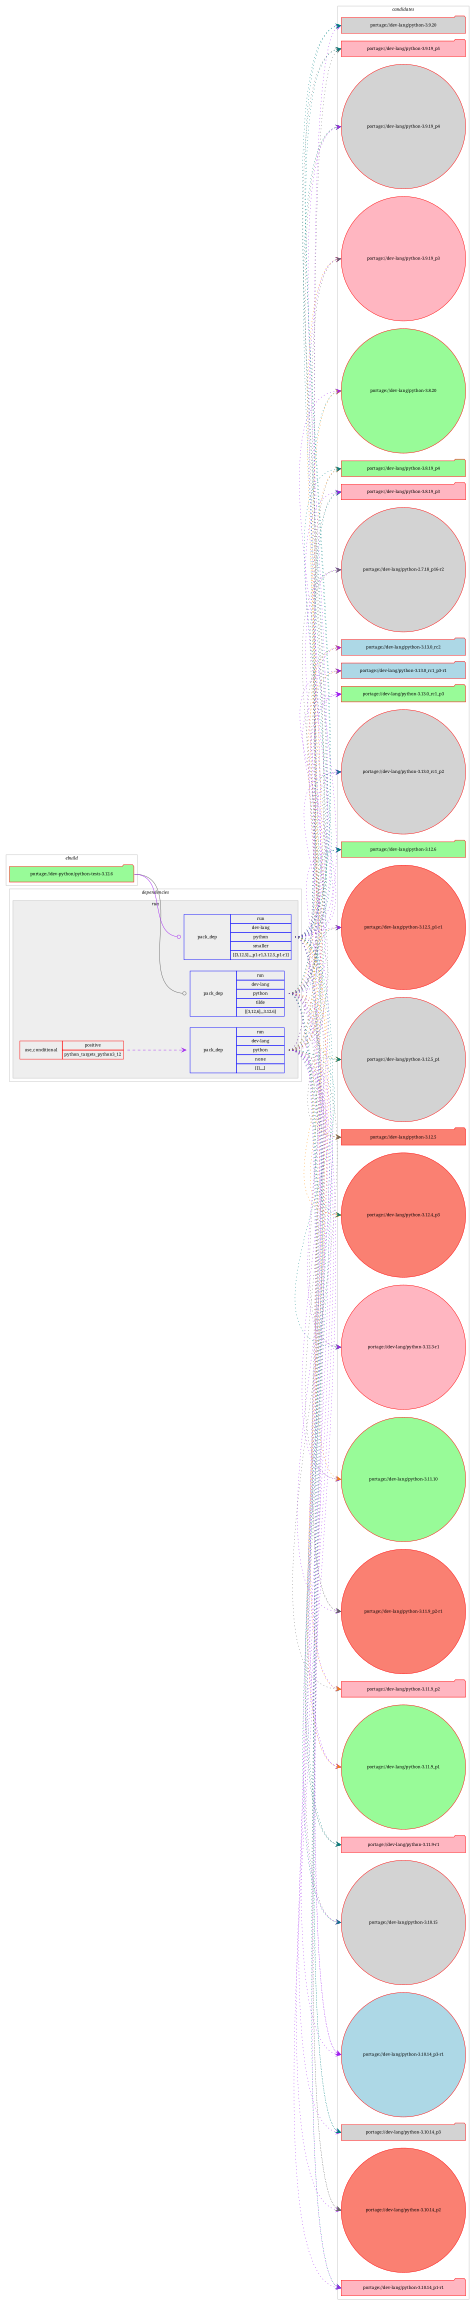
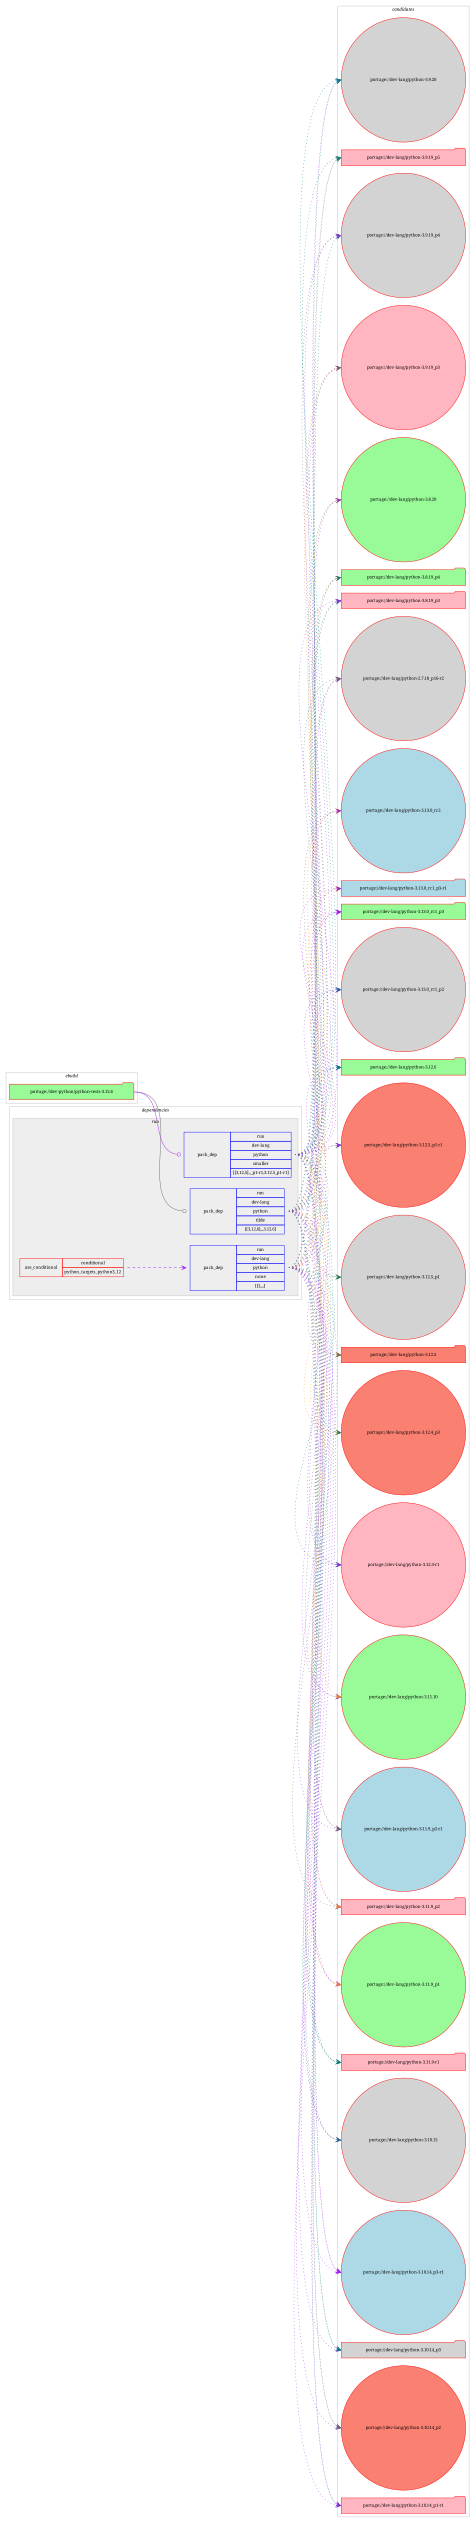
(403, 25) -> (403, 80)
(403, 647) -> (403, 811)
(93, 1045) -> (93, 1263)
(403, 1612) -> (403, 1829)
